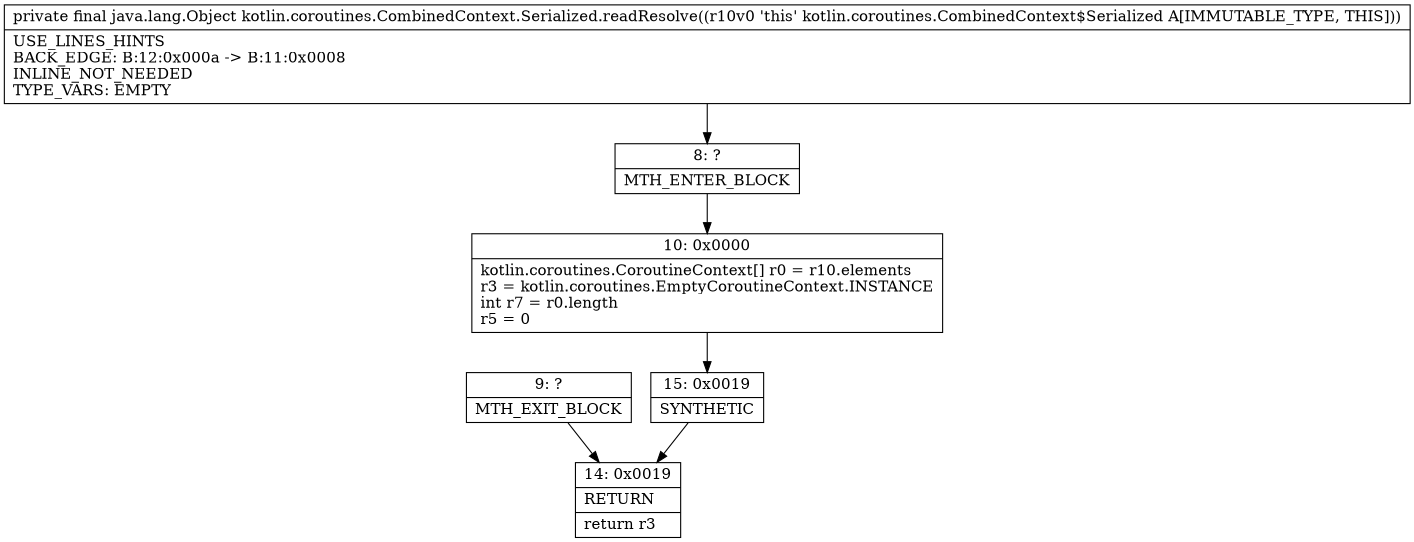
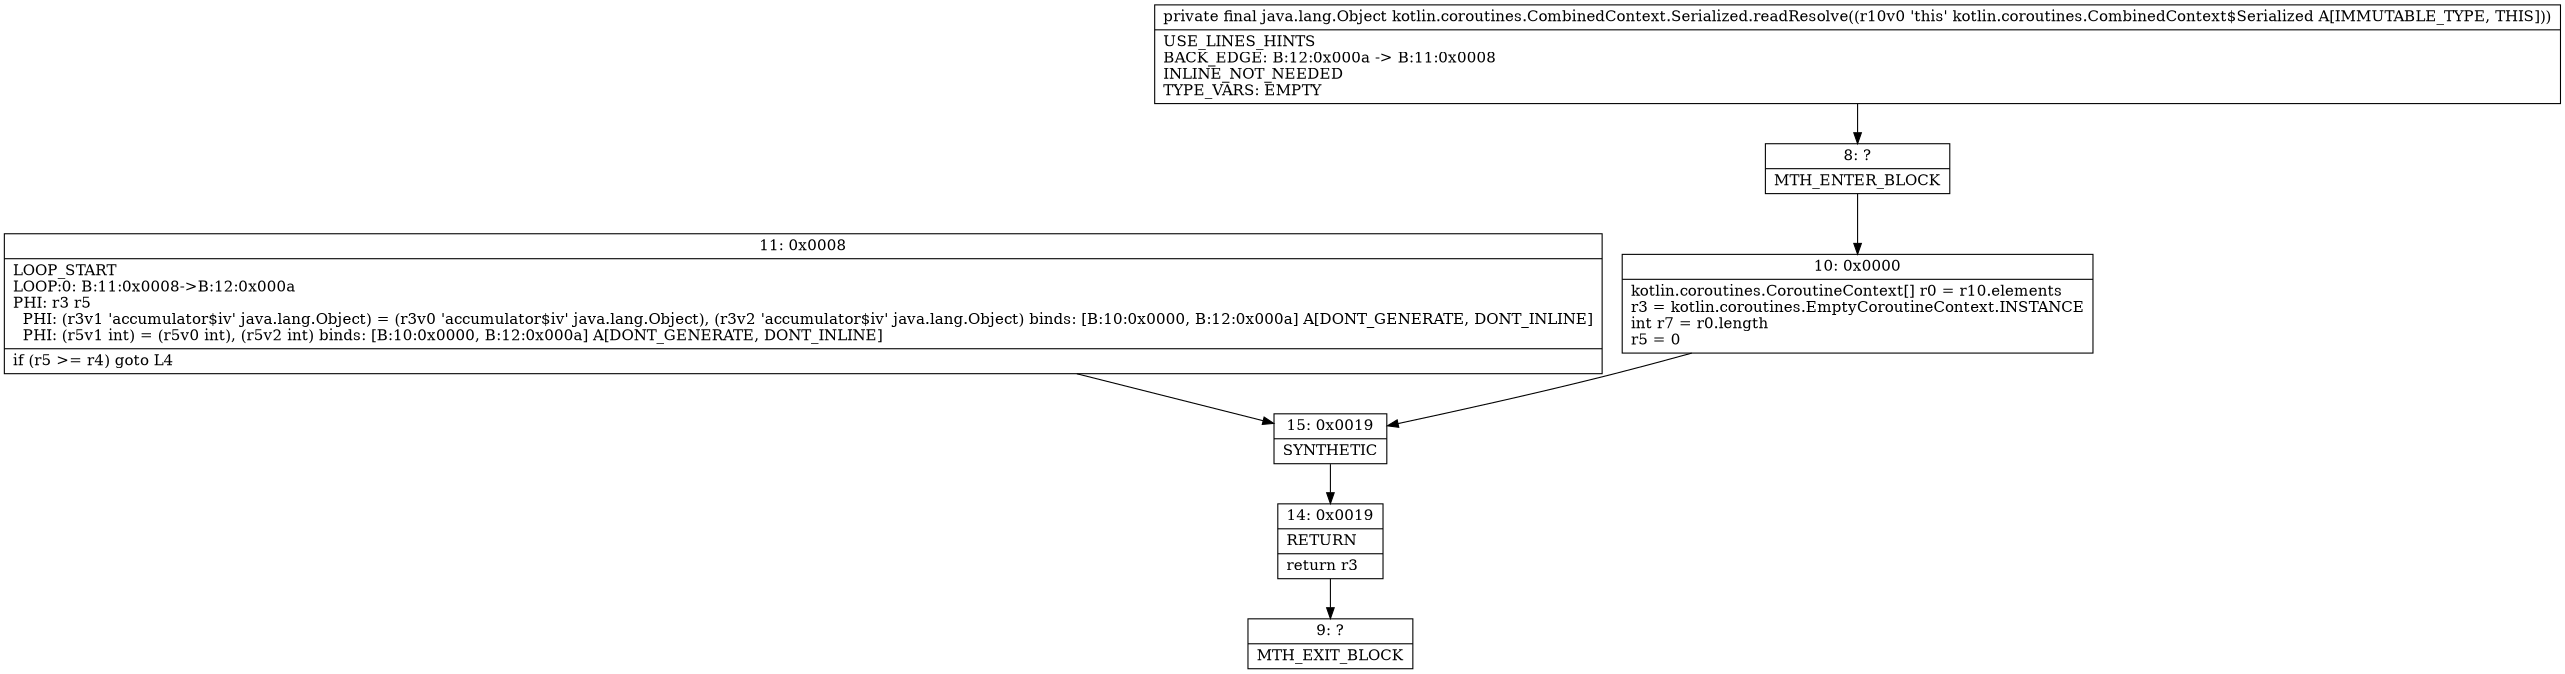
none -> (803, 304)
(580, 438) -> (1330, 593)
